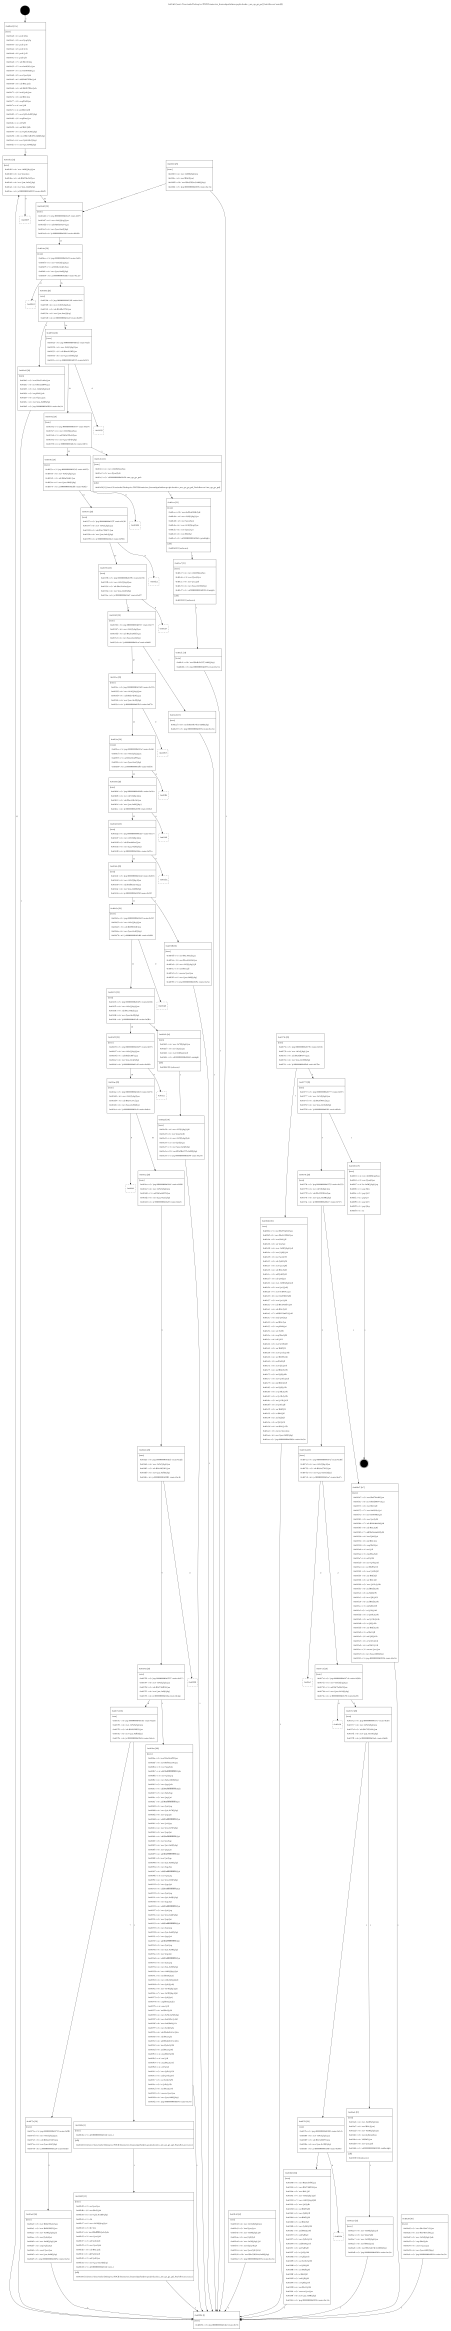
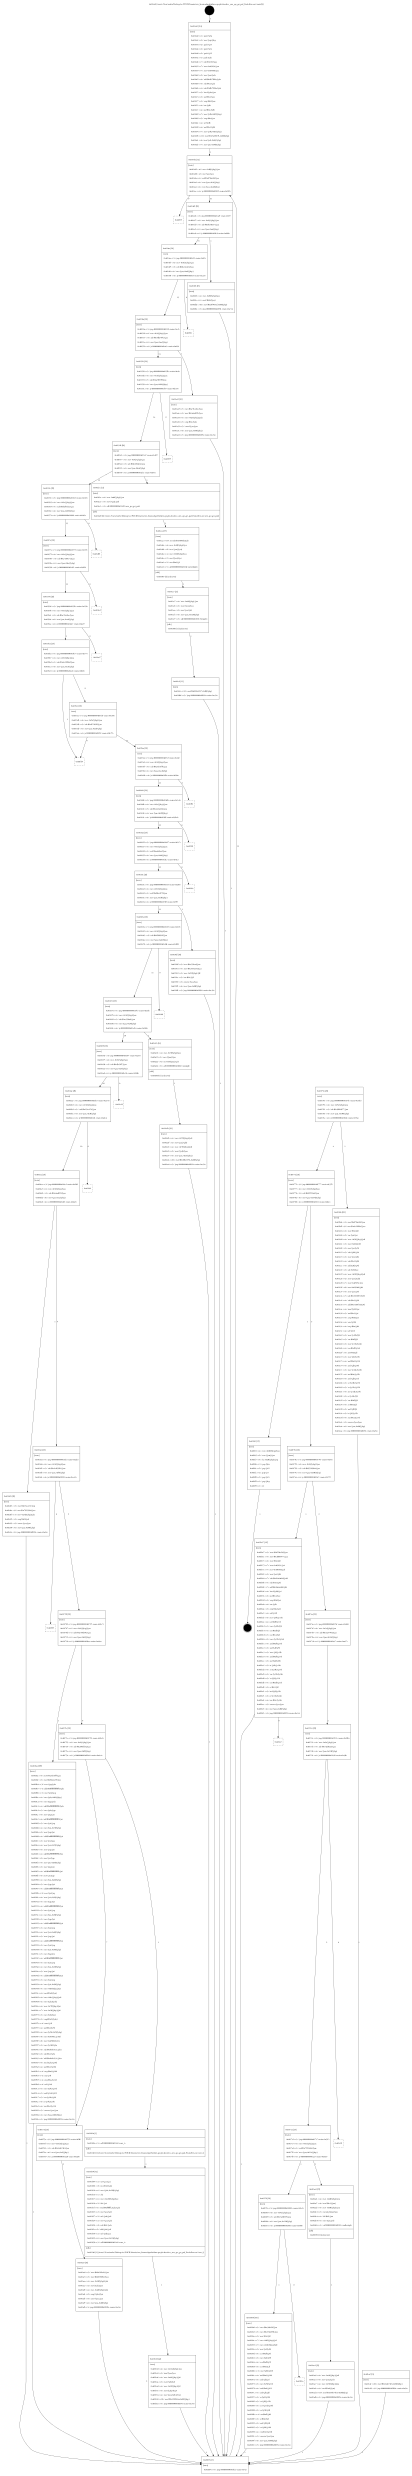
(125, 197) -> (210, 259)
(164, 678) -> (63, 717)
none -> (40, 1348)
(314, 1579) -> (278, 1727)
(181, 2296) -> (160, 2305)
